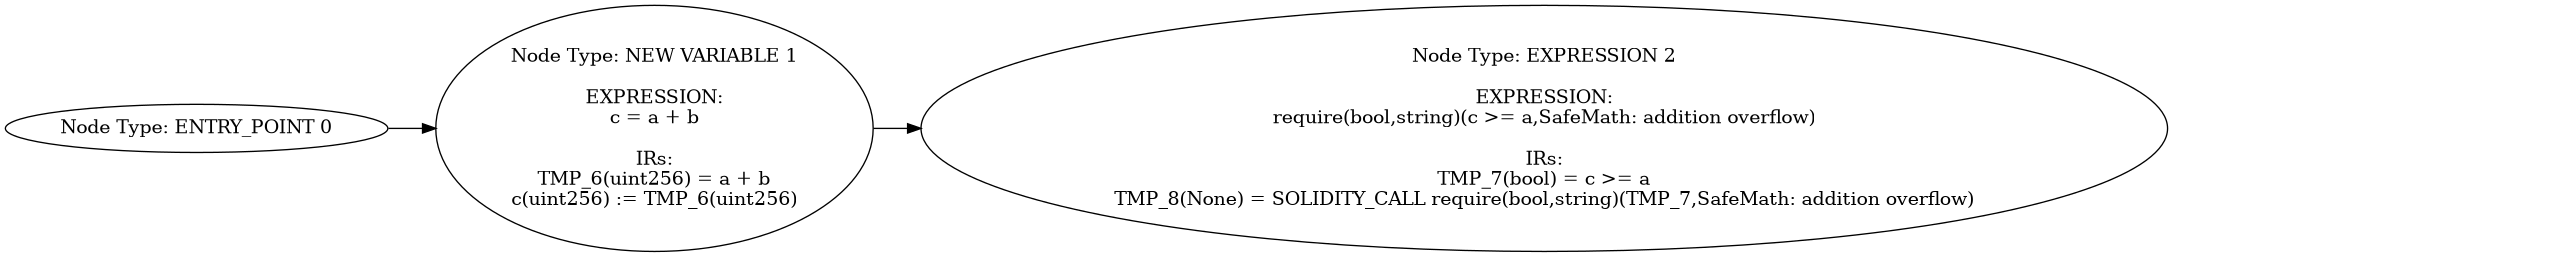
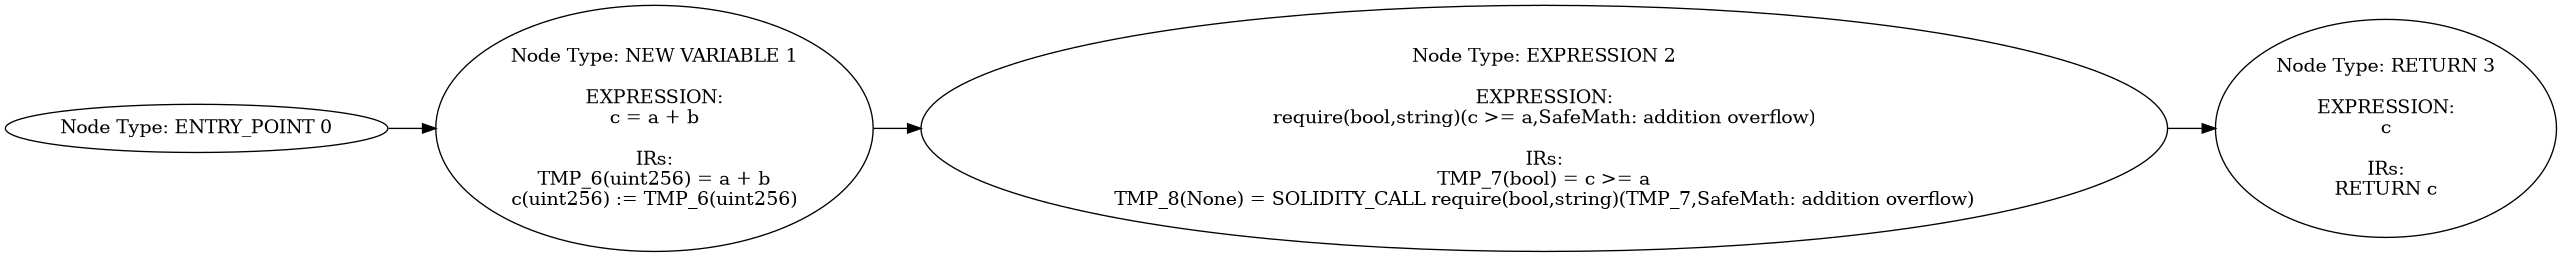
none -> (2386, 128)
